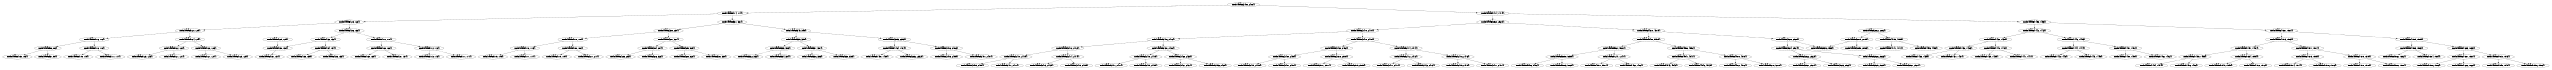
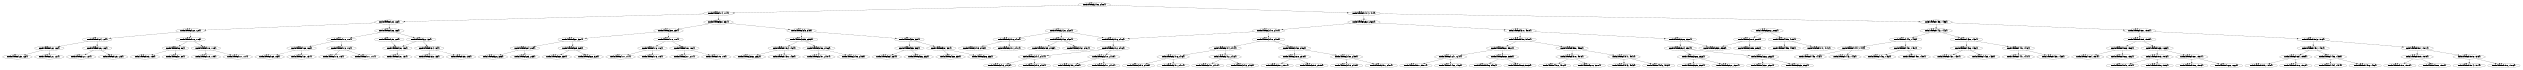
(1163, 43) -> (1087, 35)
